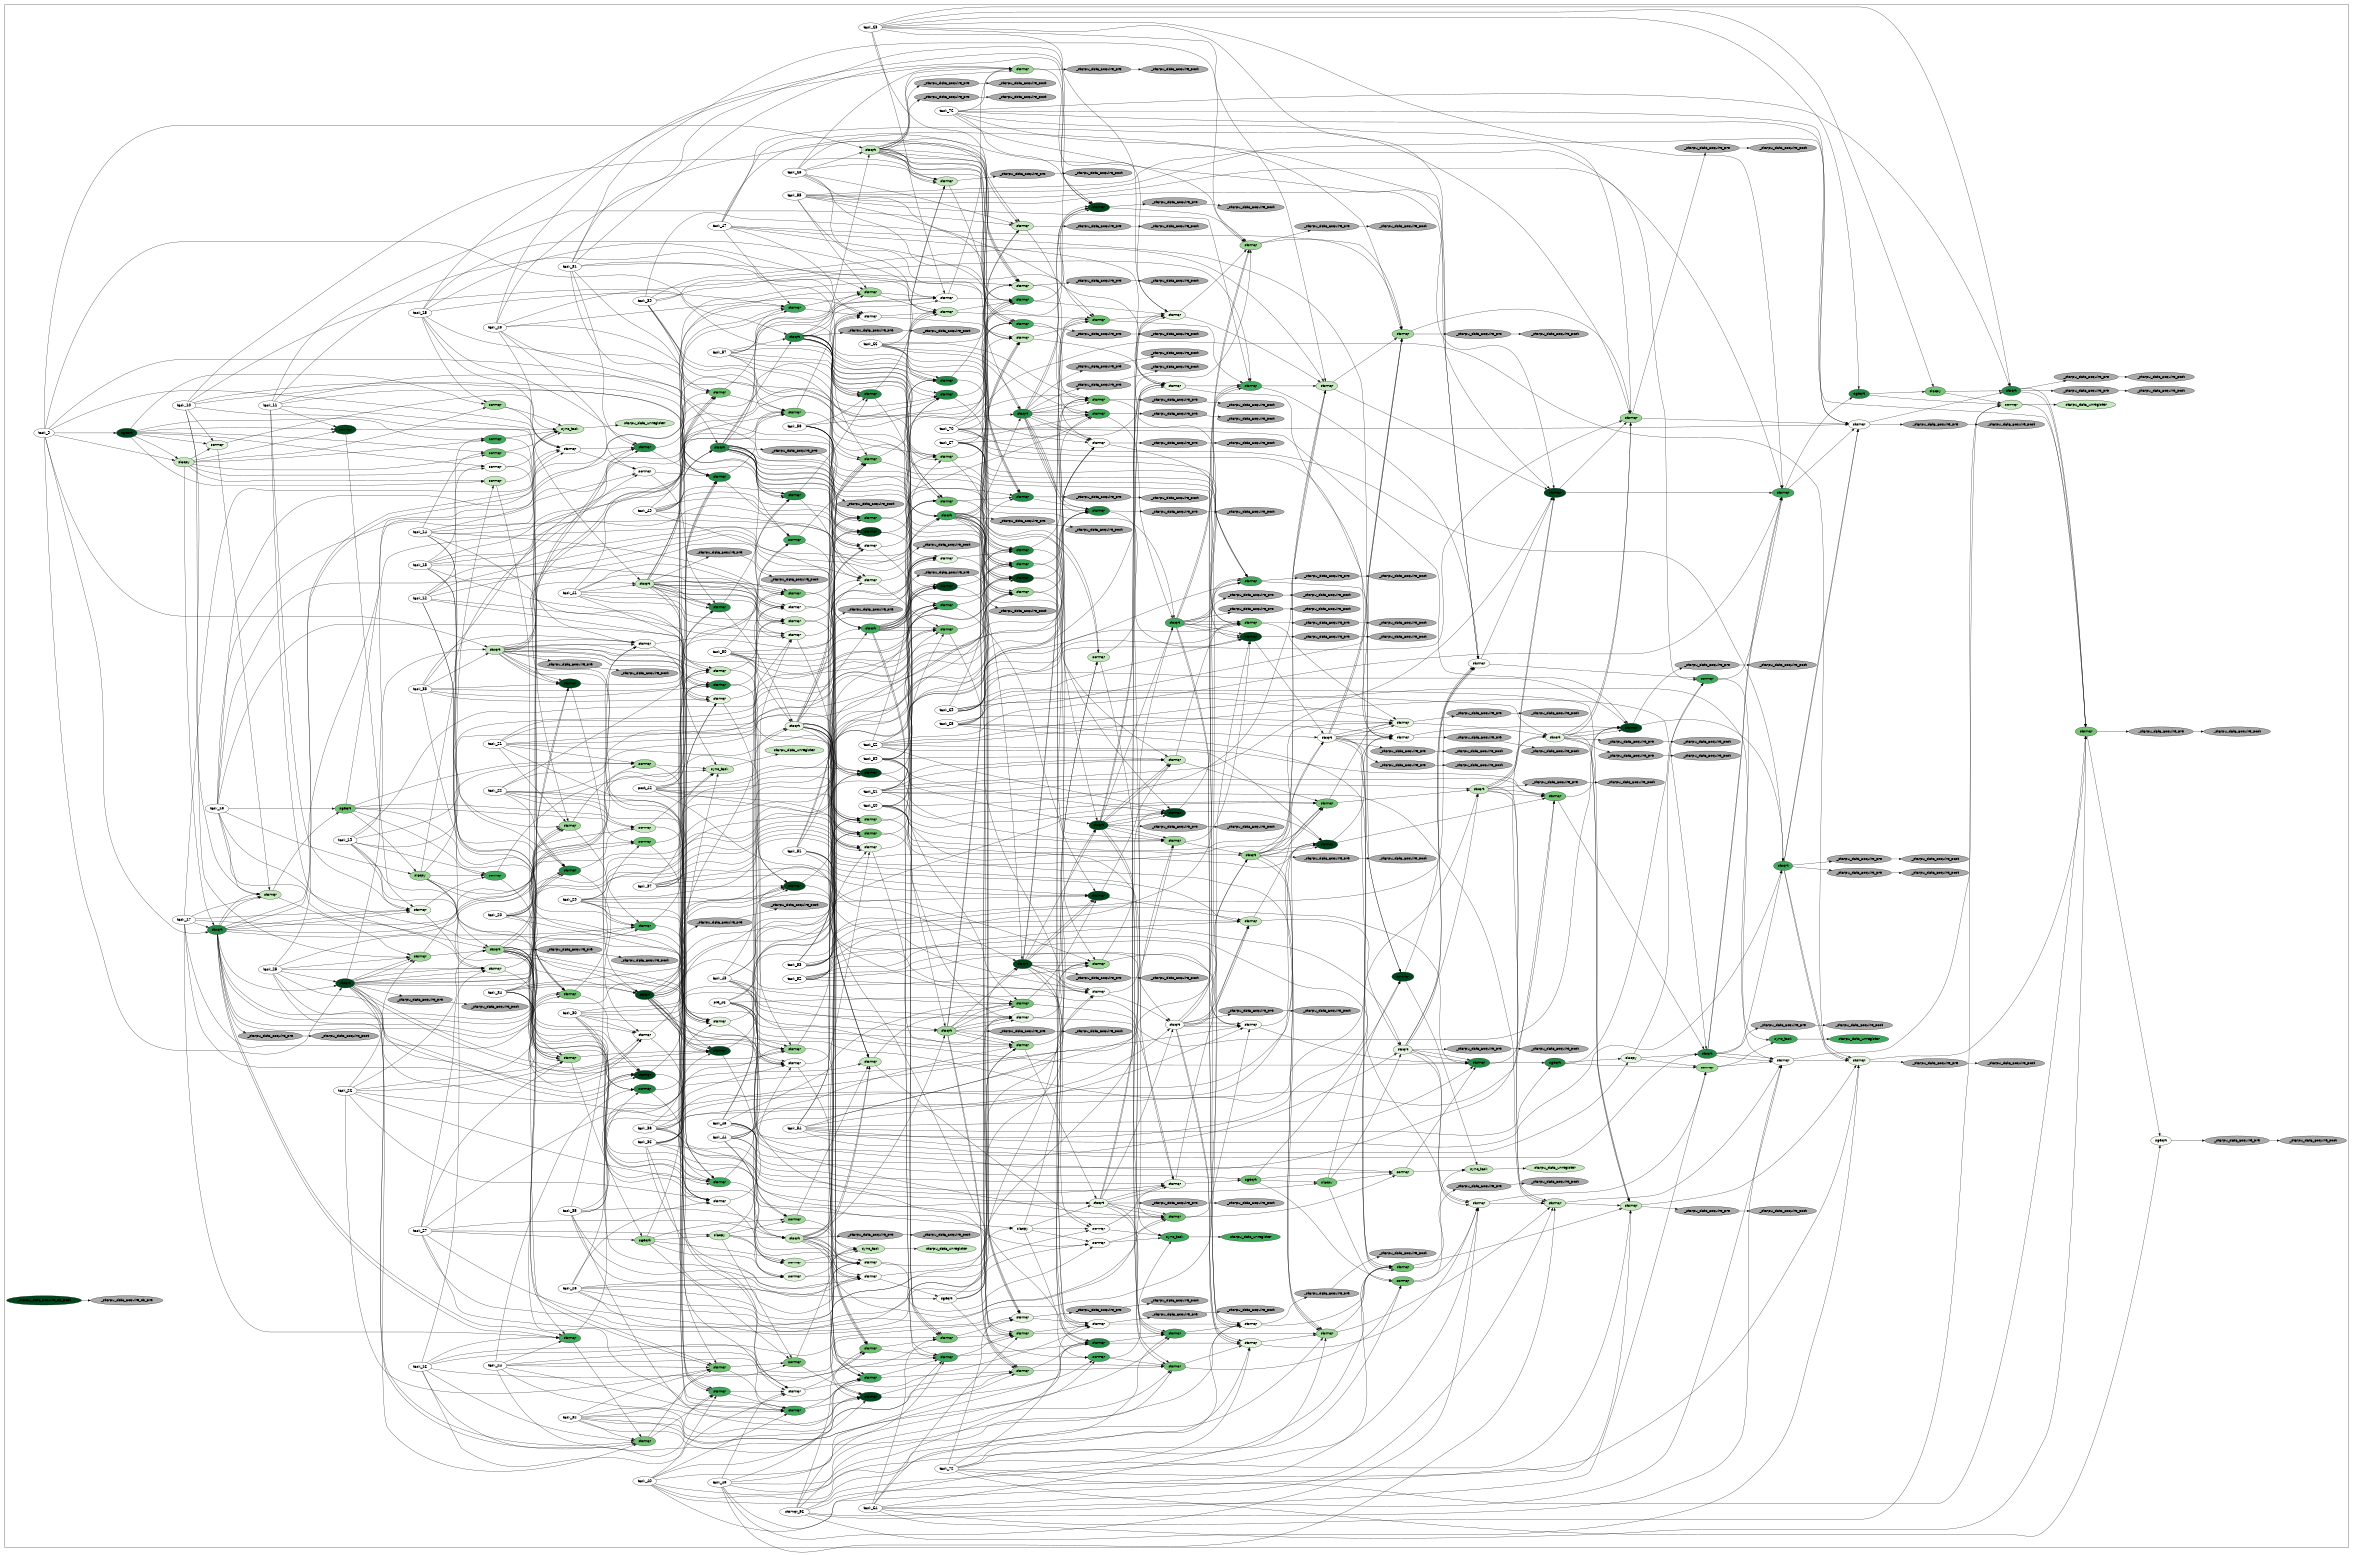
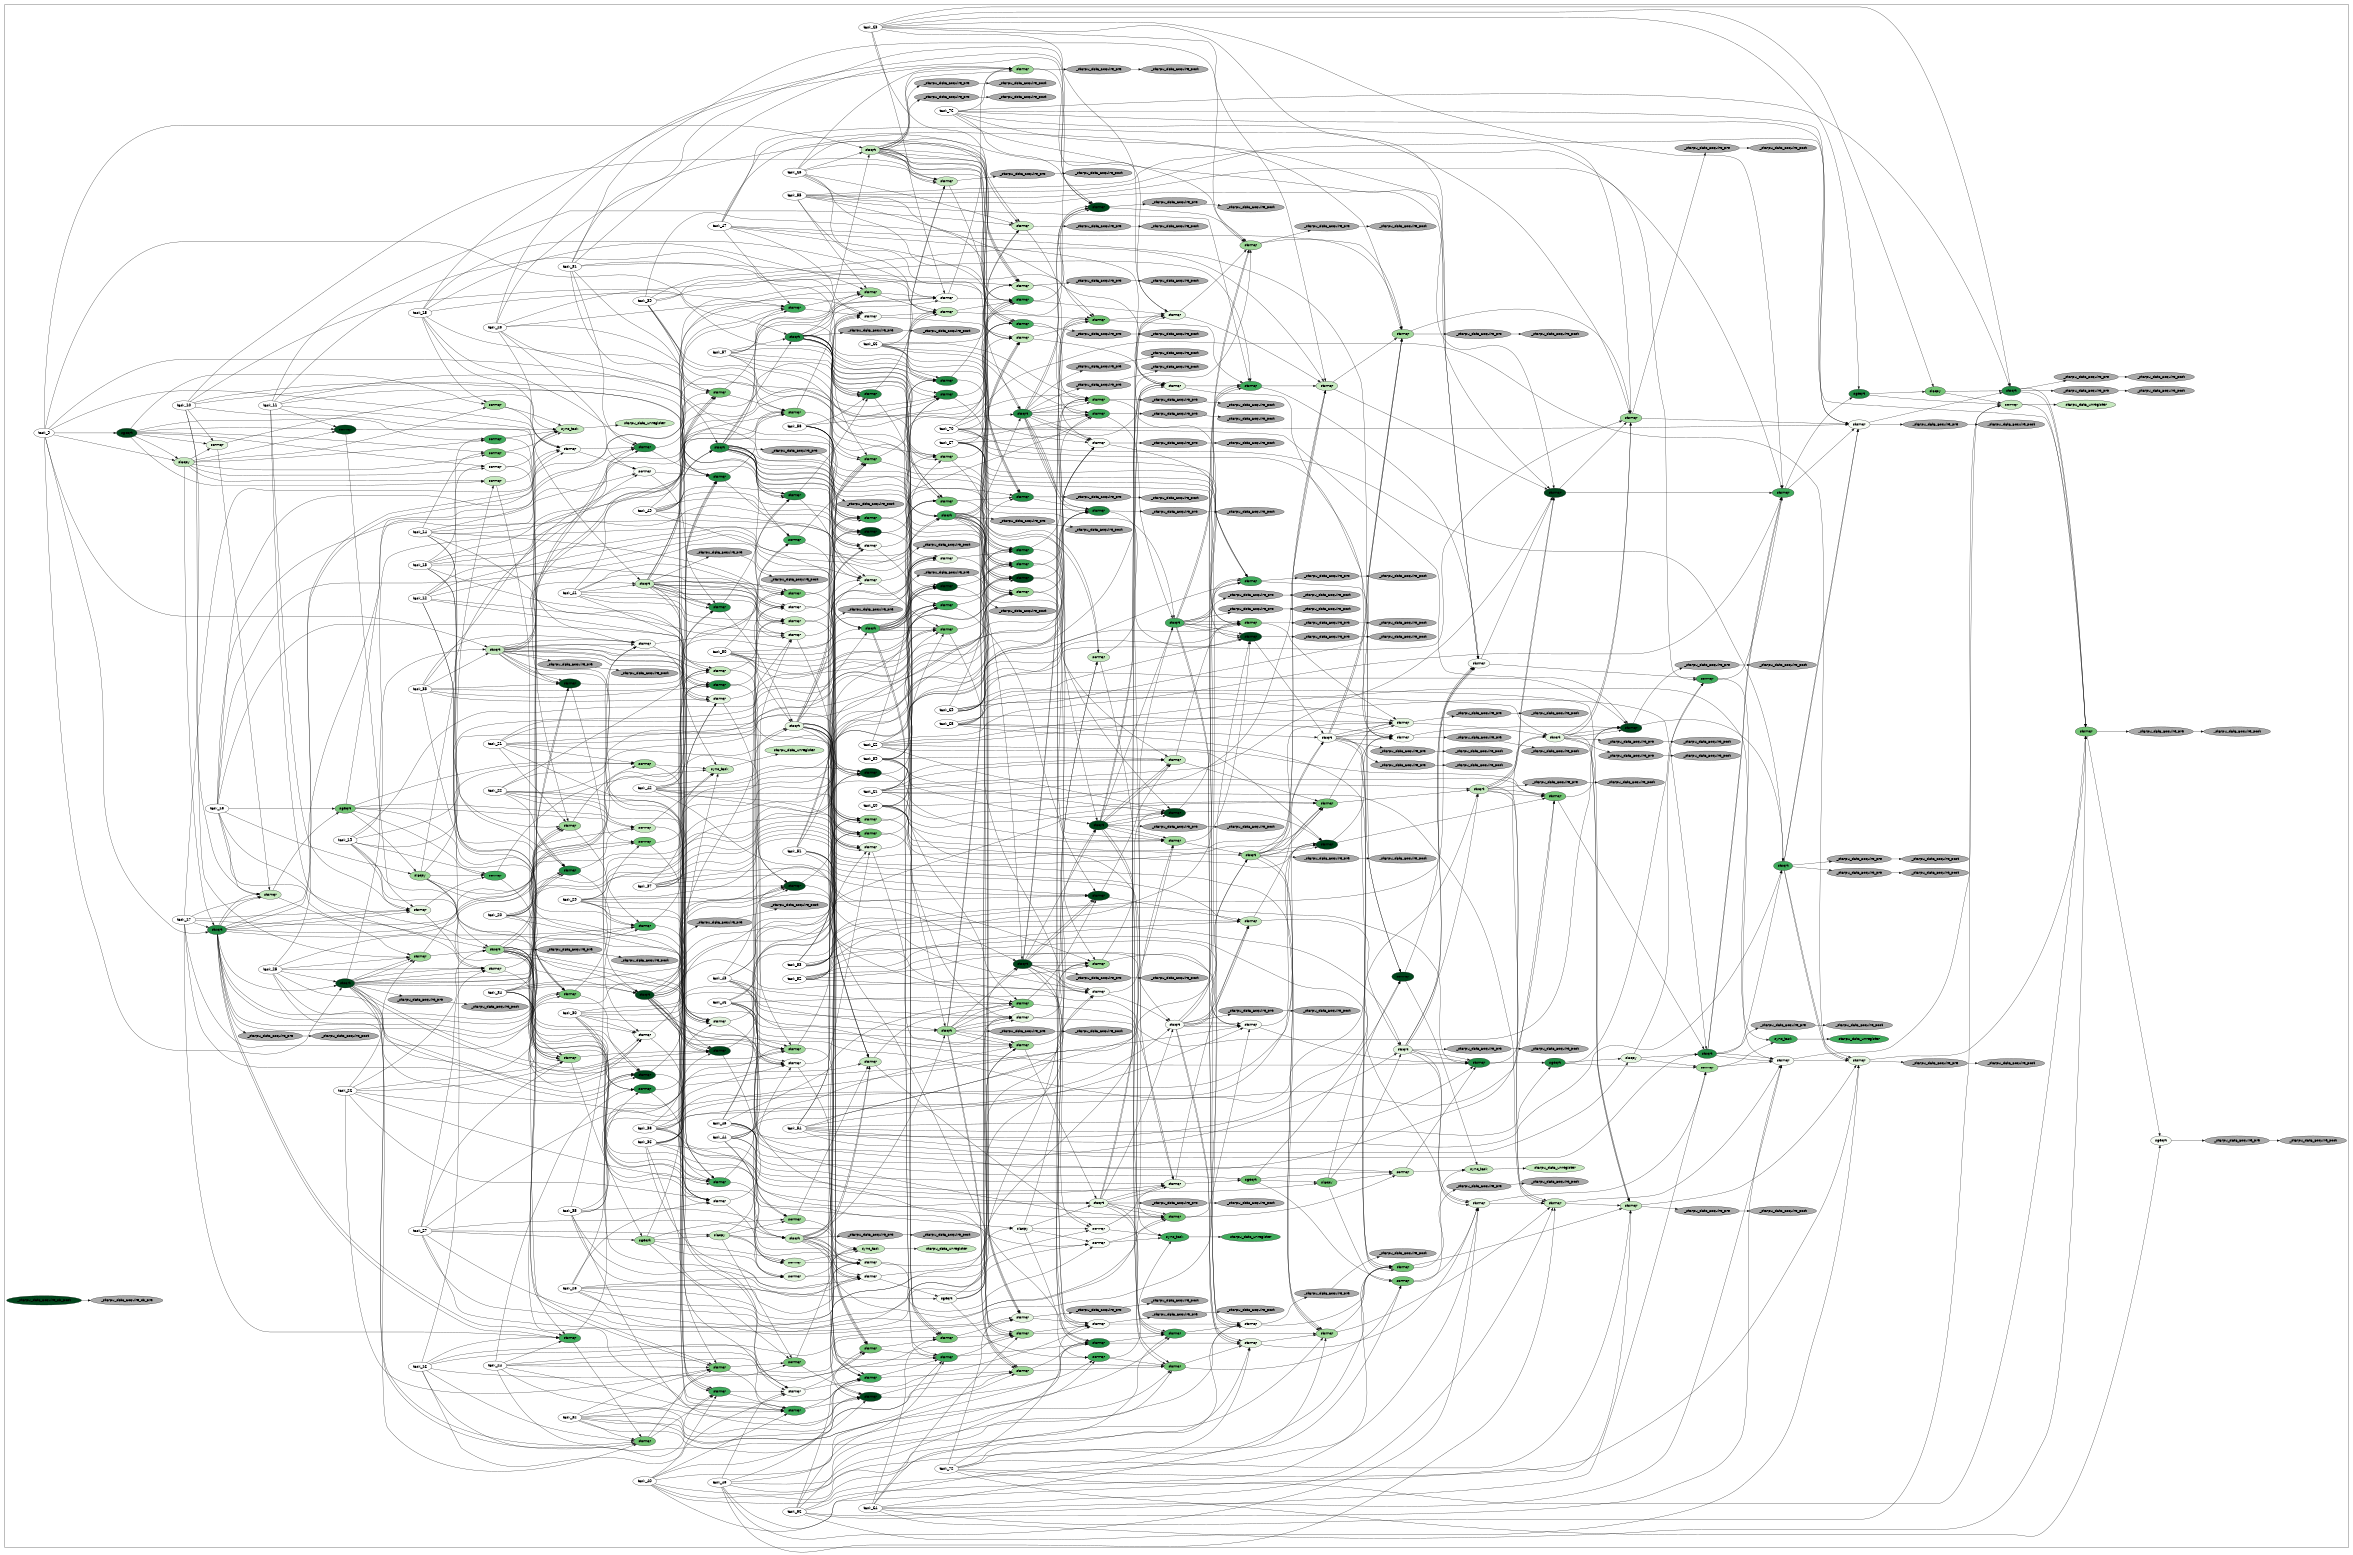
(645, 788) -> (645, 788)
(720, 1003) -> (720, 1003)
(794, 1512) -> (794, 1512)
